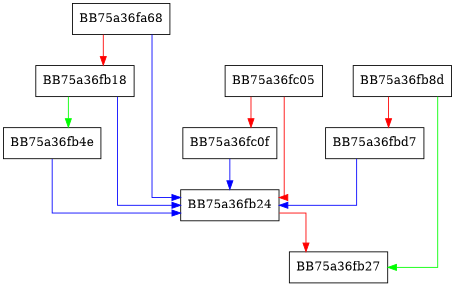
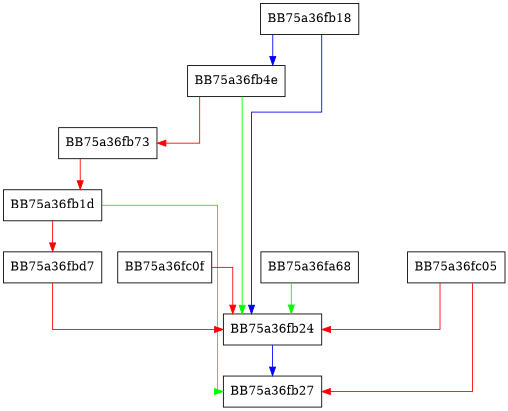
(103, 46) -> none
(402, 81) -> (53, 205)
(68, 108) -> (273, 46)
(251, 108) -> (456, 392)
(152, 126) -> (291, 294)
none -> (108, 143)
(230, 170) -> (233, 276)
(345, 205) -> (110, 329)
(85, 213) -> (242, 201)
(306, 215) -> (273, 356)
